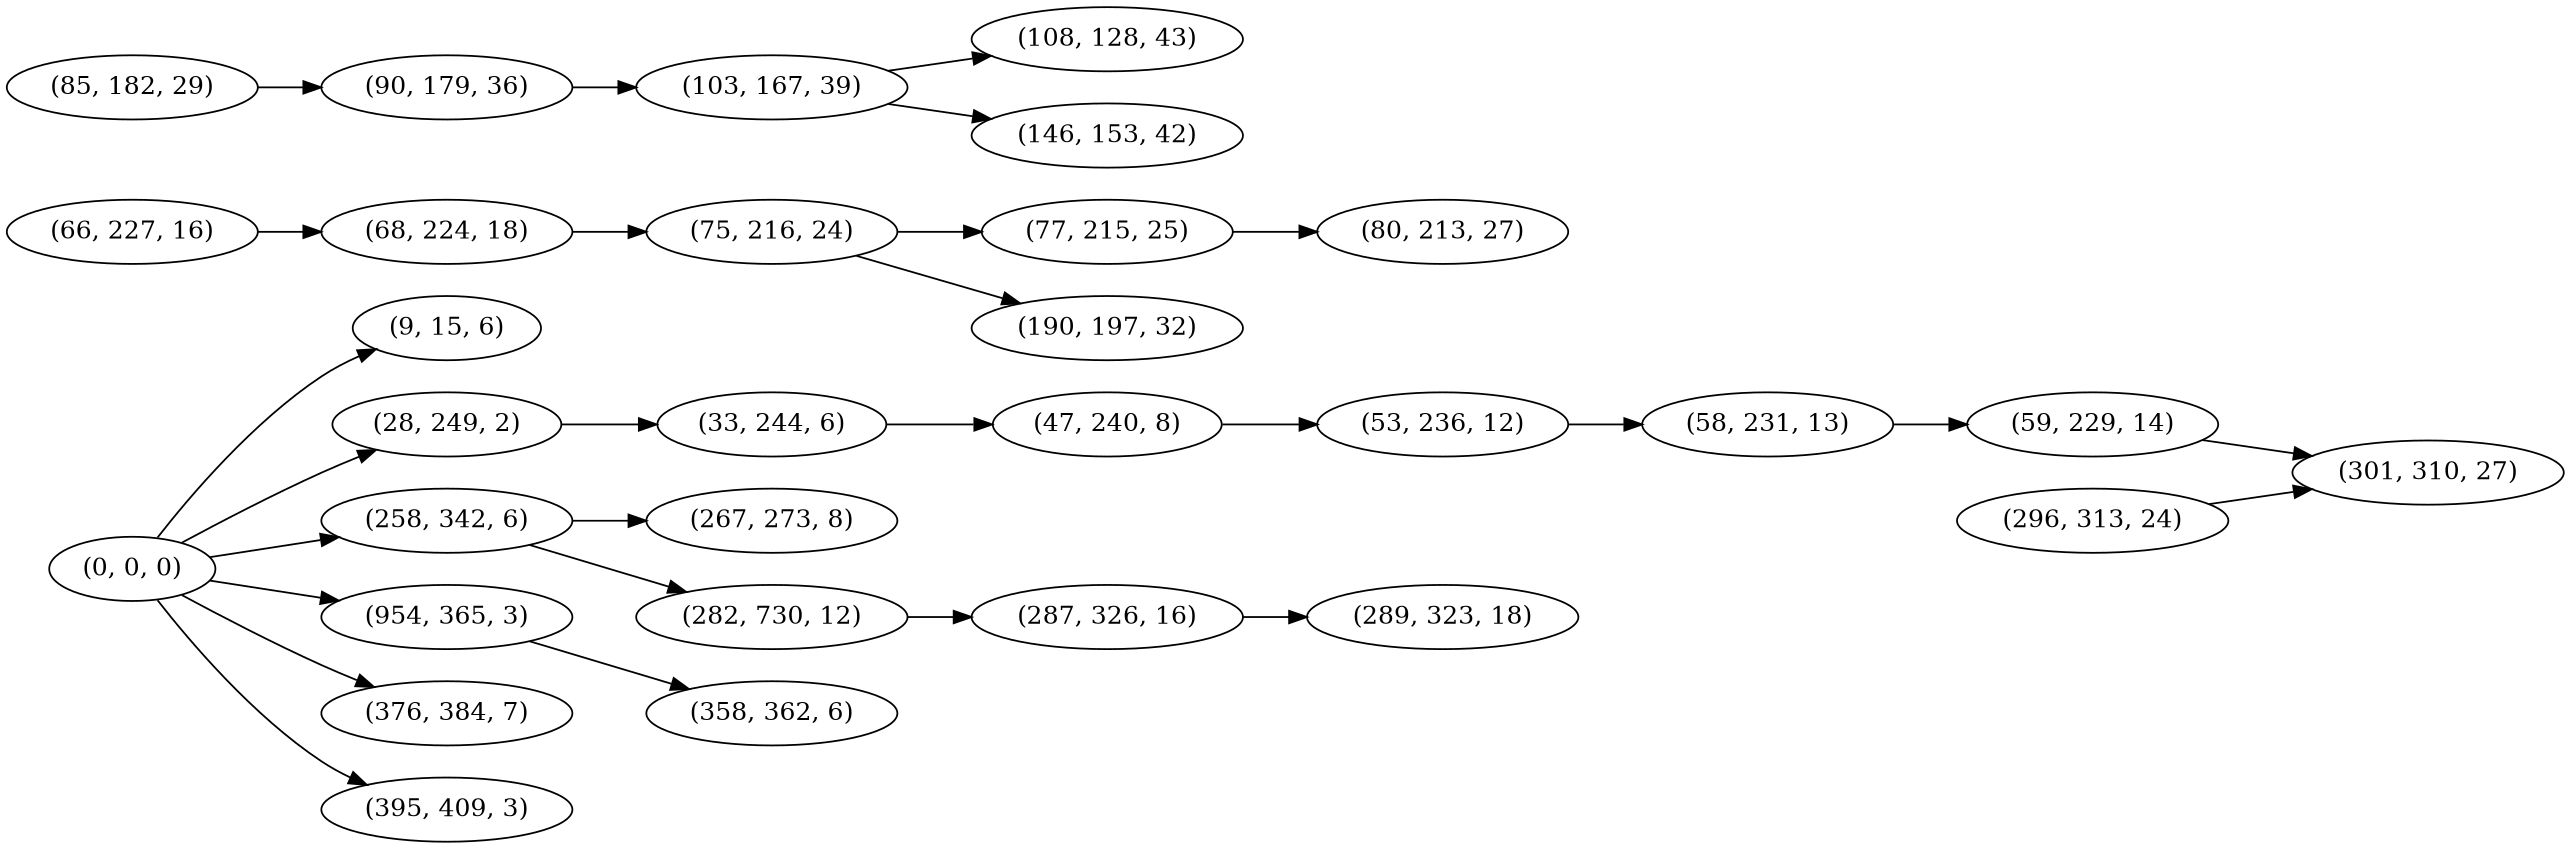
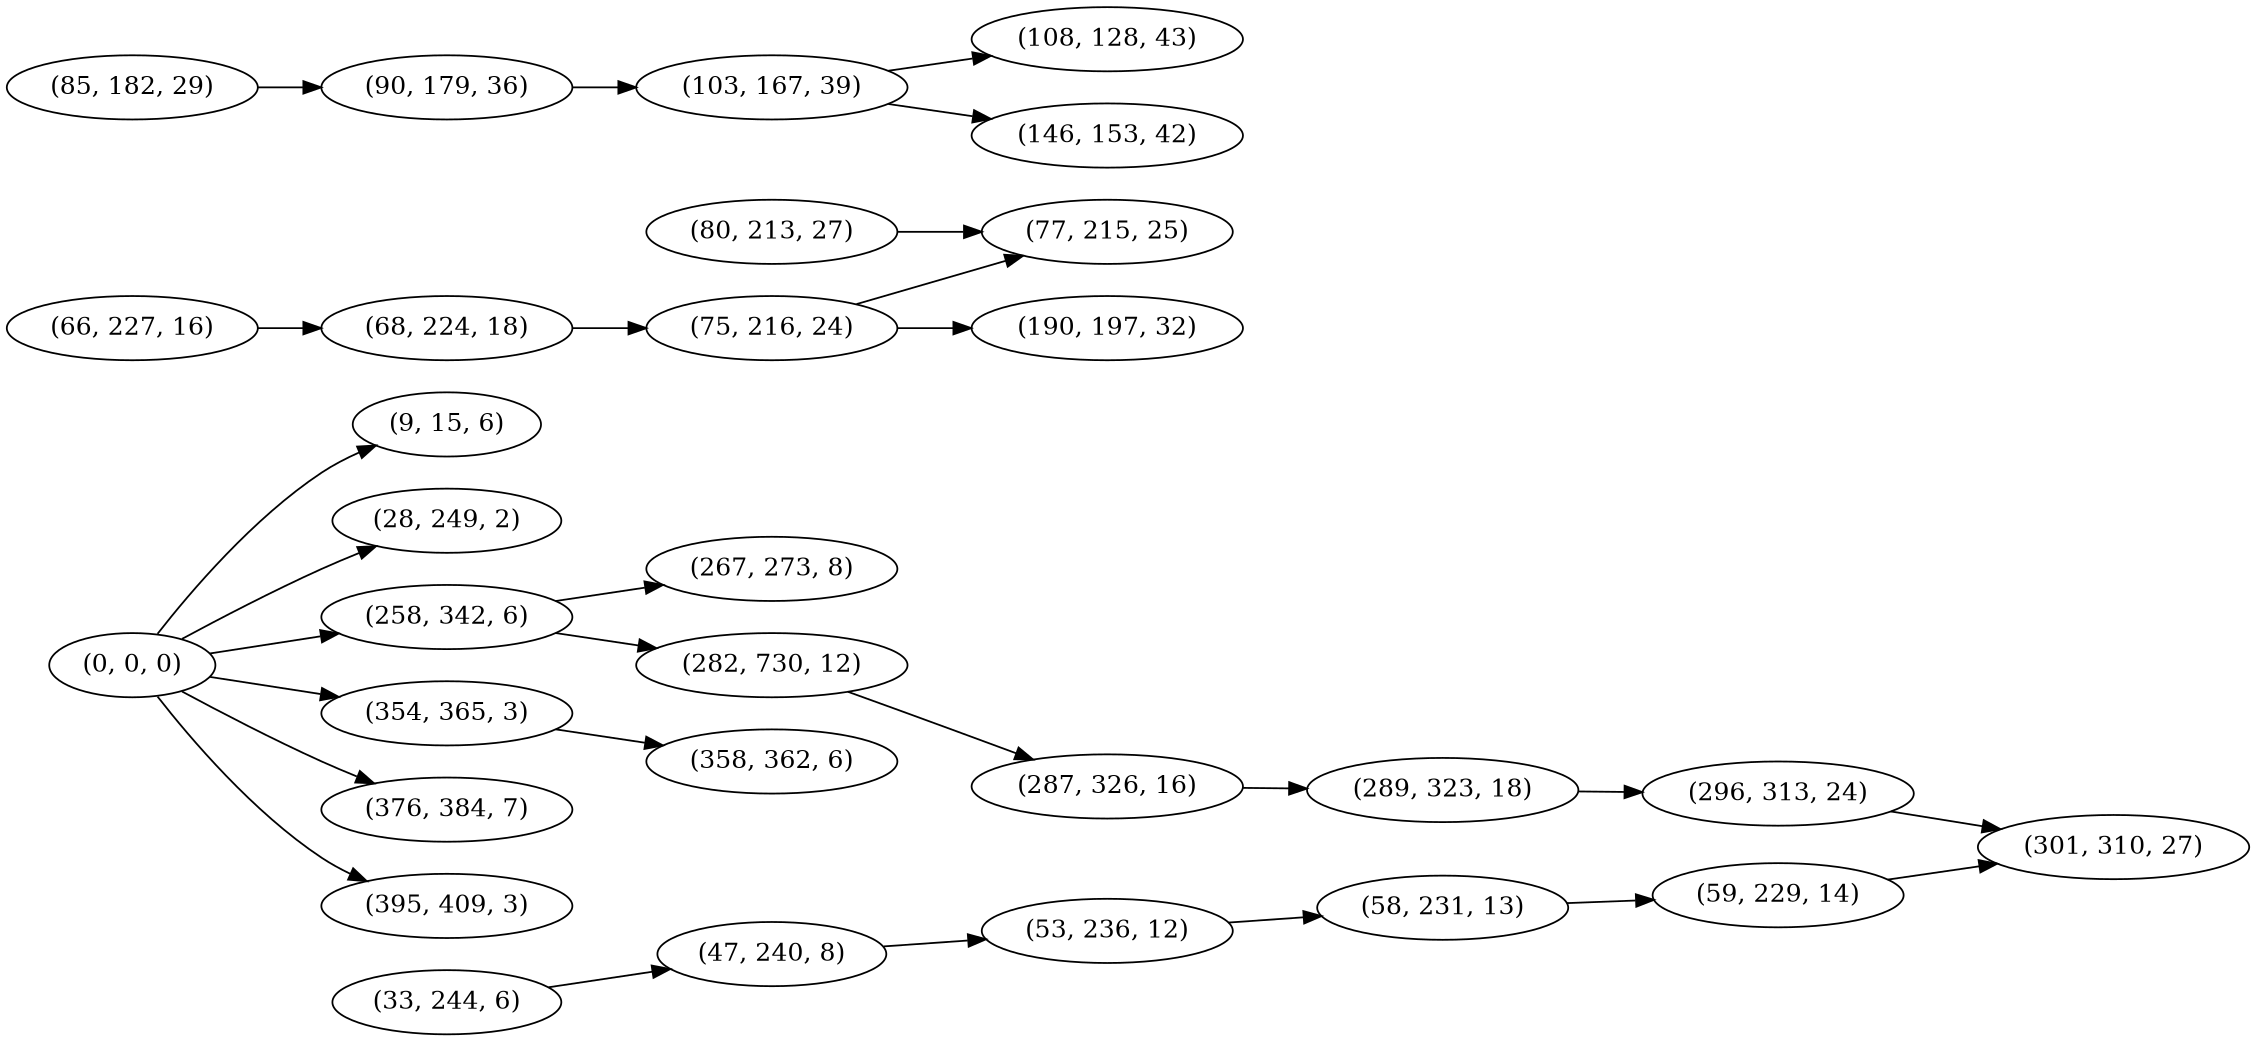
(1266, 232) -> (930, 232)
(600, 424) -> none
(447, 617) -> (447, 713)
none -> (1601, 792)
